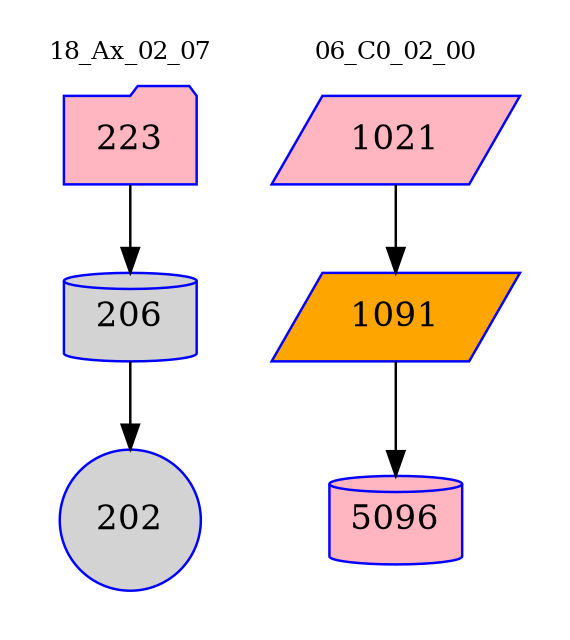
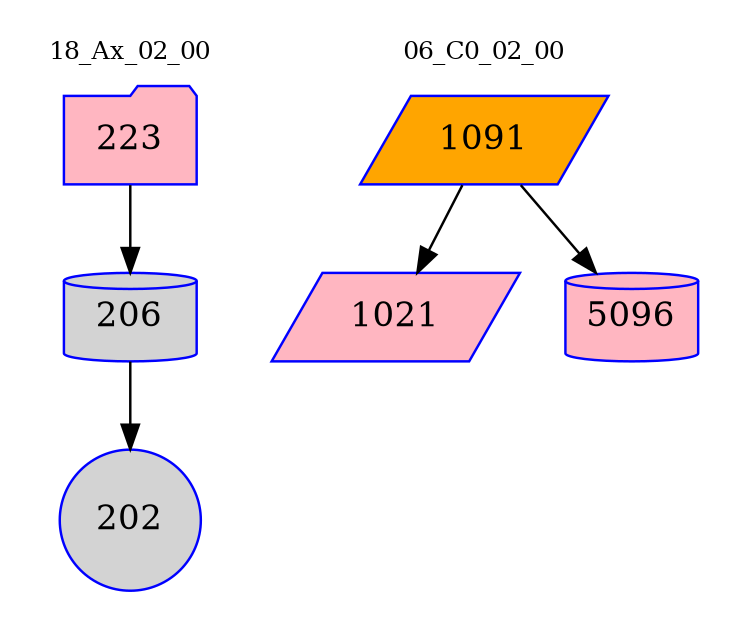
(130, 53) -> (130, 53)
(396, 217) -> (446, 218)
